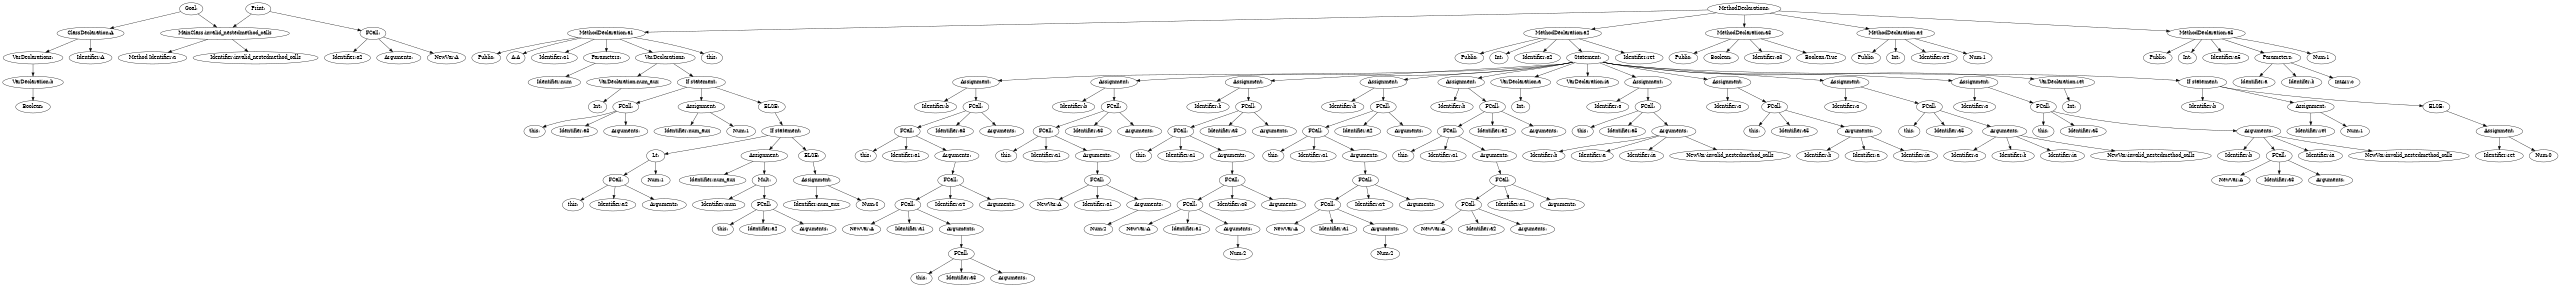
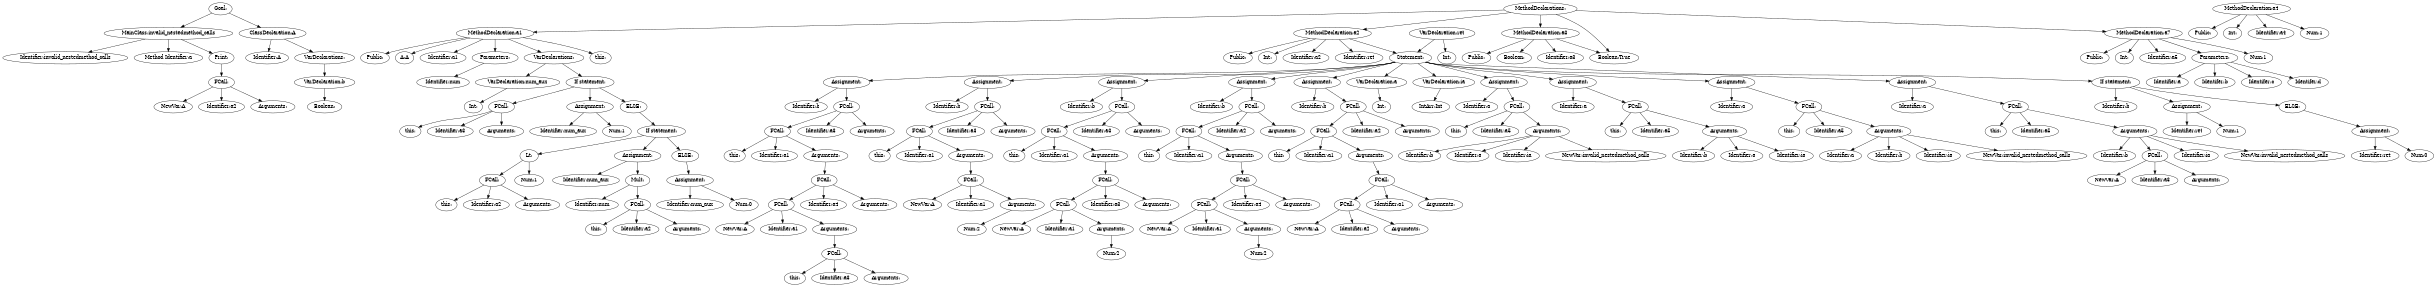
(244, 20) -> (195, 46)
(1818, 21) -> (1584, 28)
(2206, 33) -> (2143, 33)
(1816, 74) -> (1427, 45)
none -> (2308, 82)
(2344, 82) -> (2261, 82)
none -> (1431, 107)
